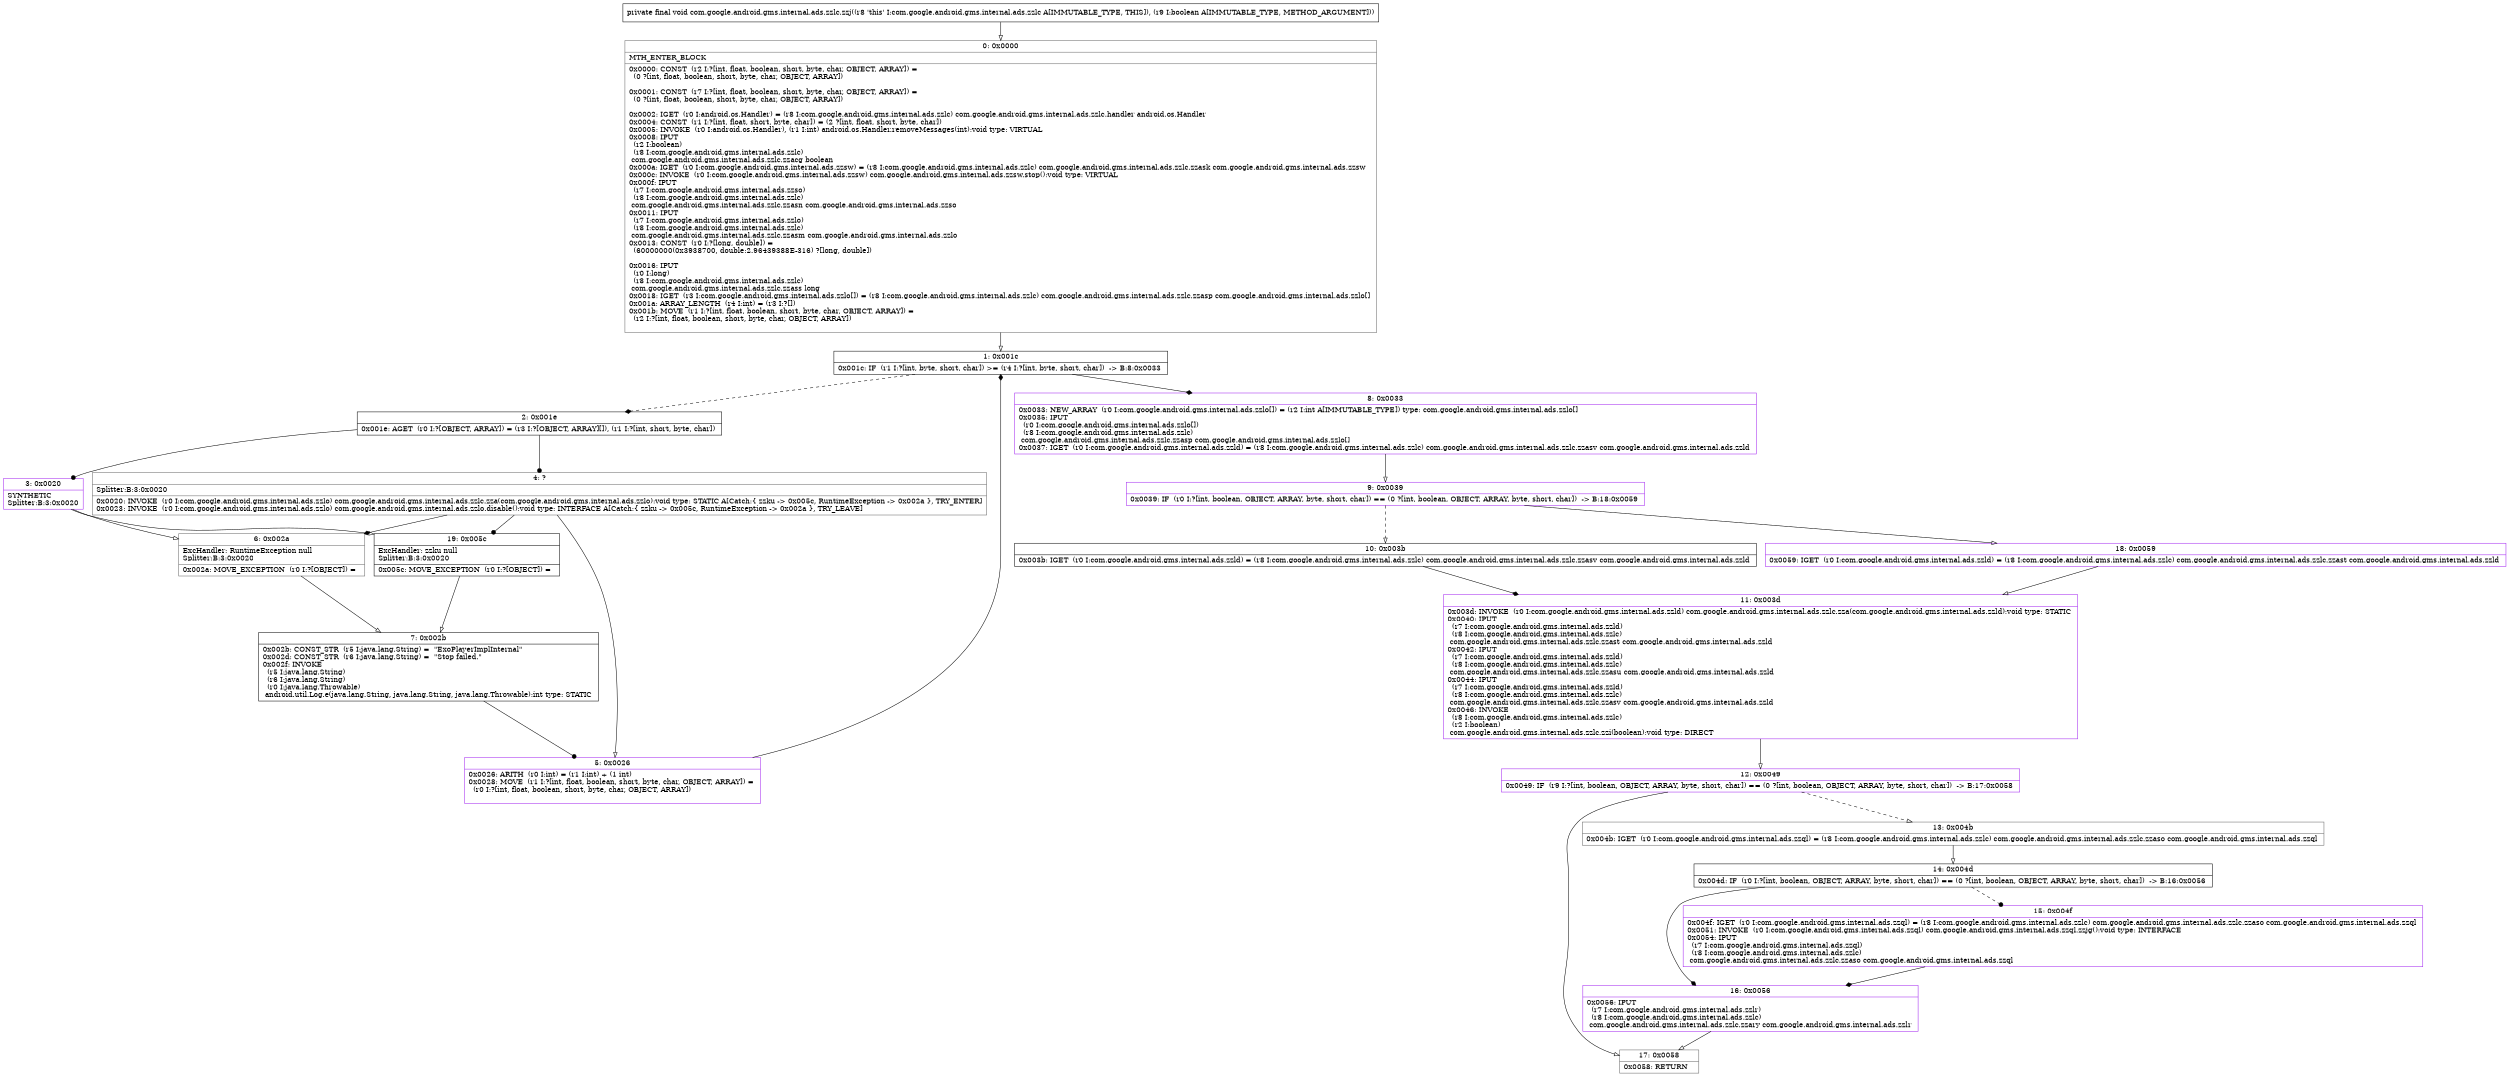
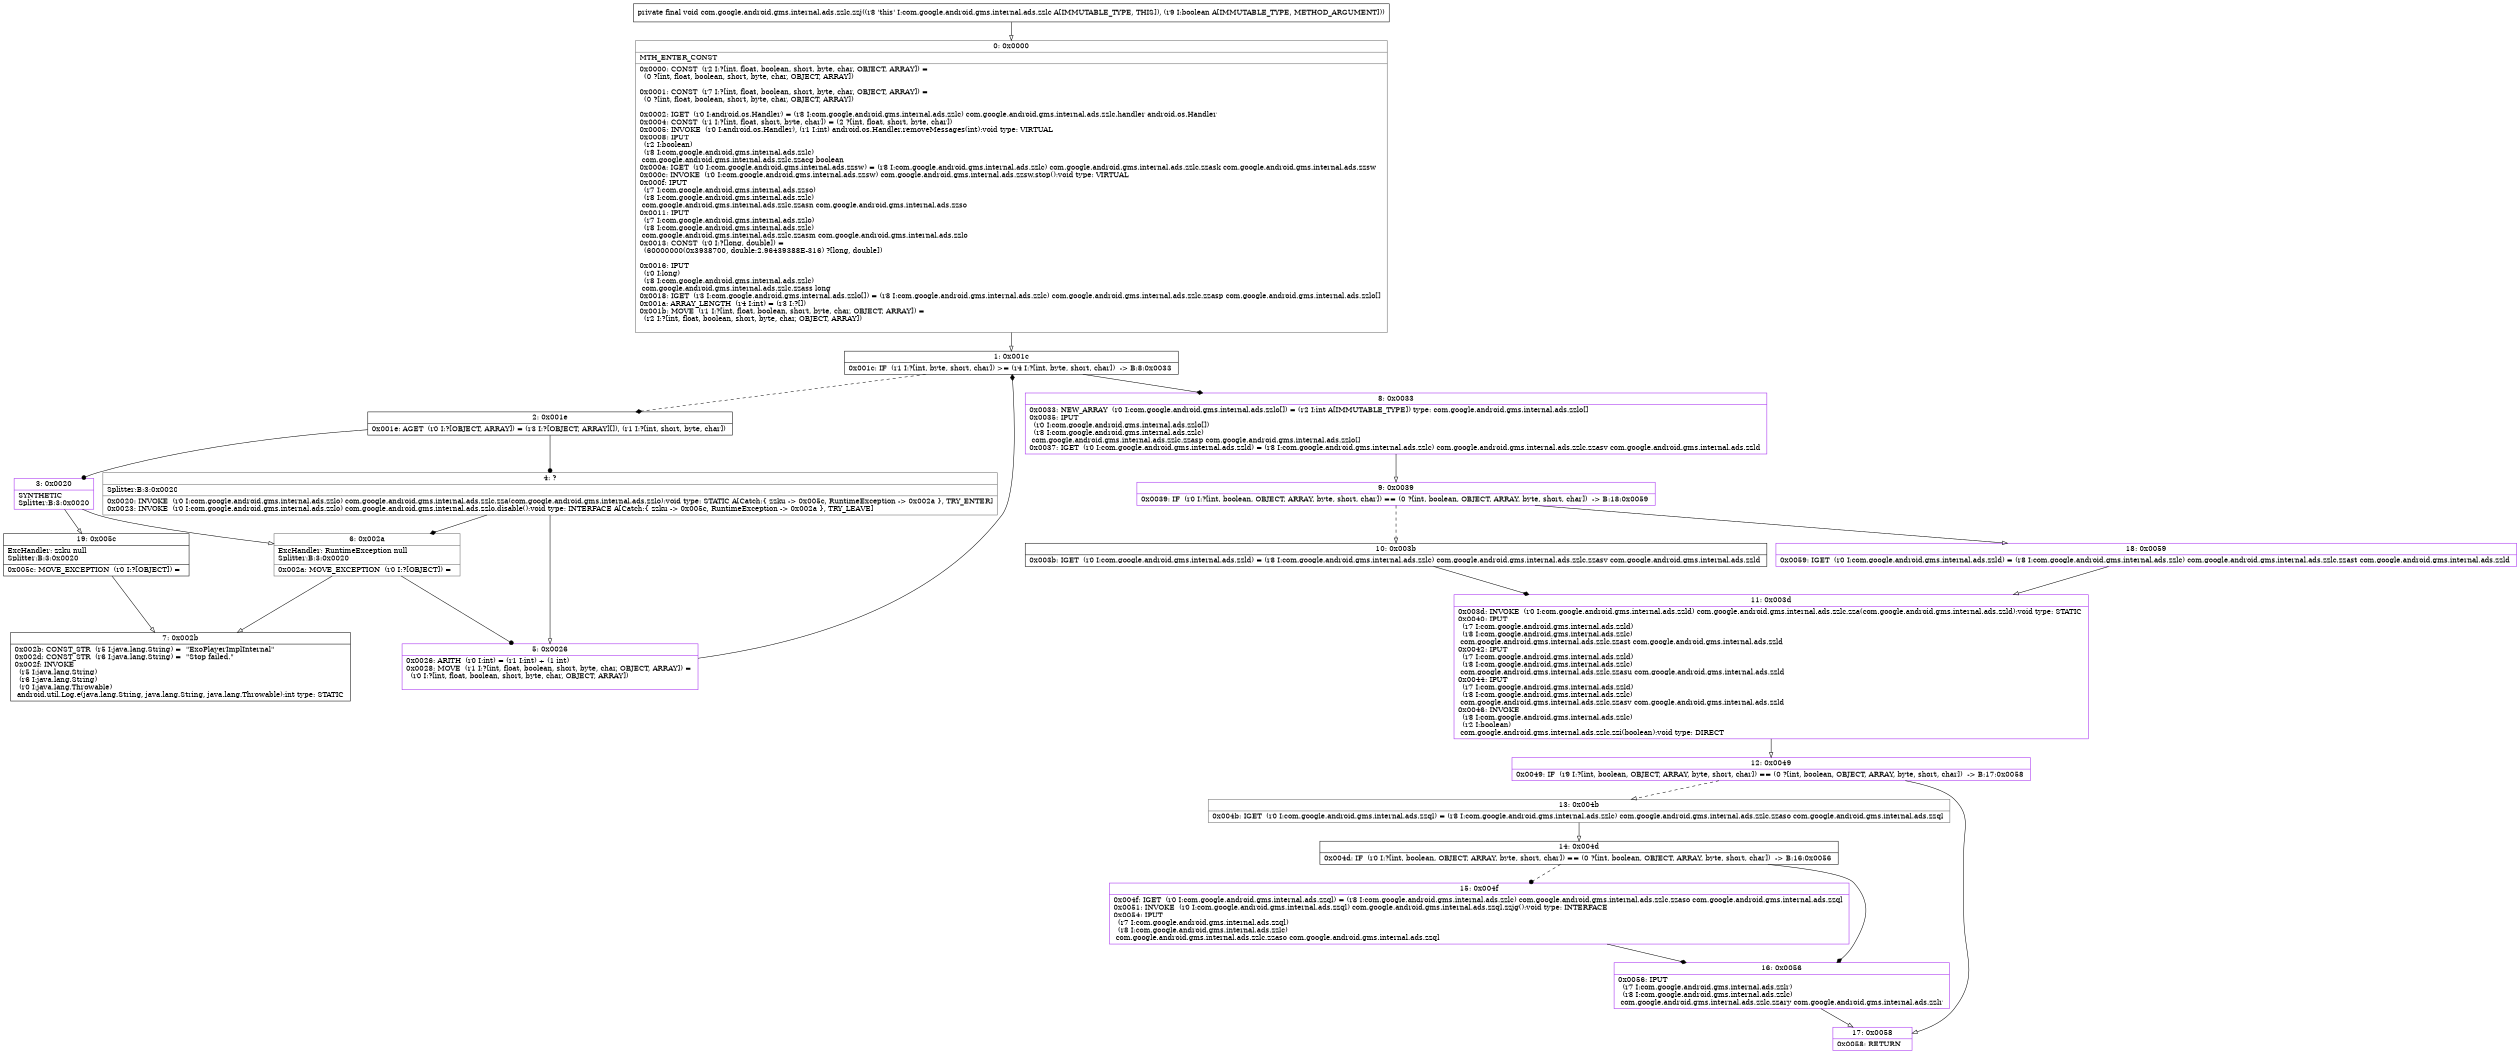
(668, 58) -> (678, 58)
(505, 523) -> none
(528, 728) -> (455, 609)
(1659, 1062) -> (1872, 1039)
